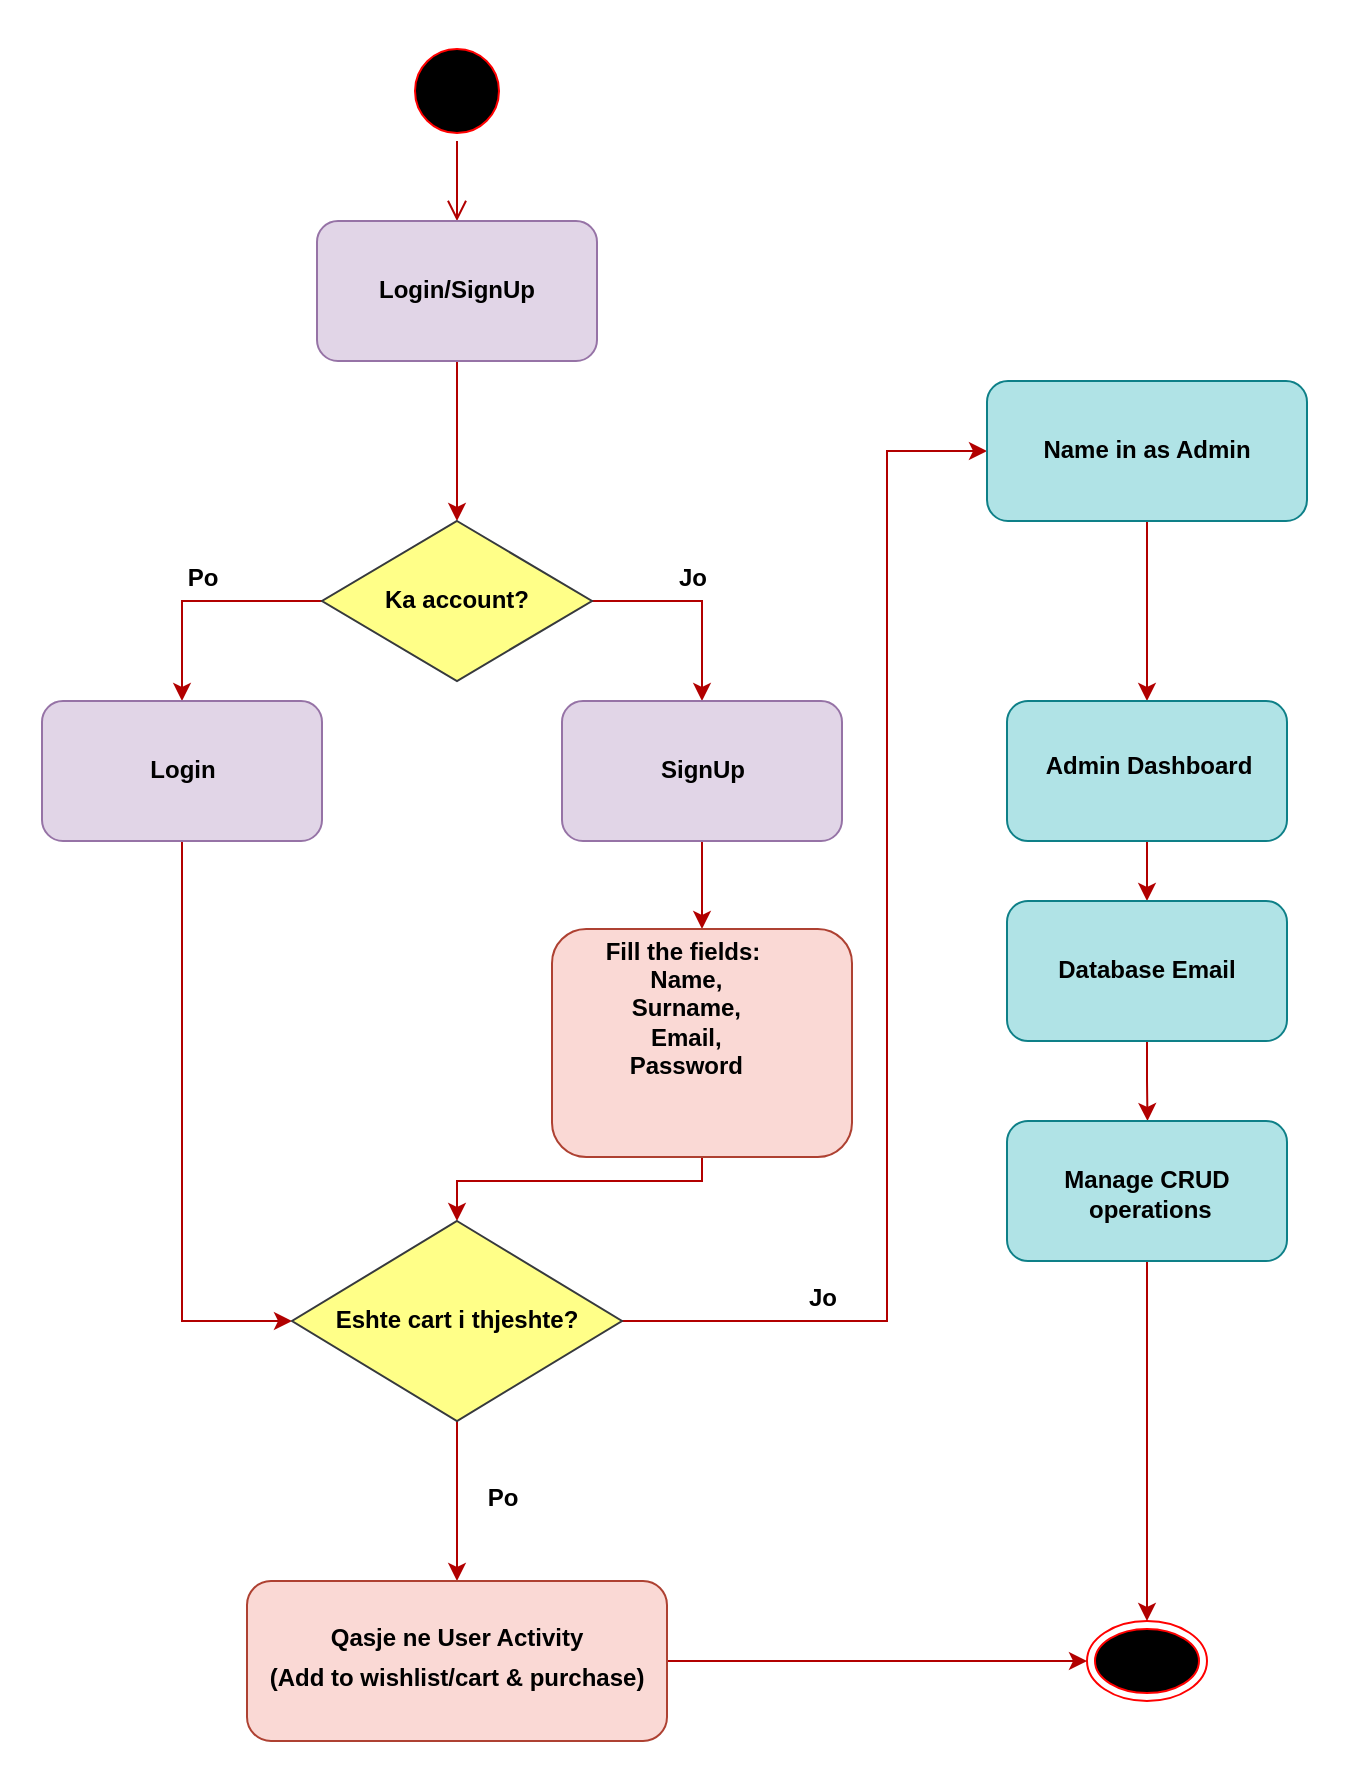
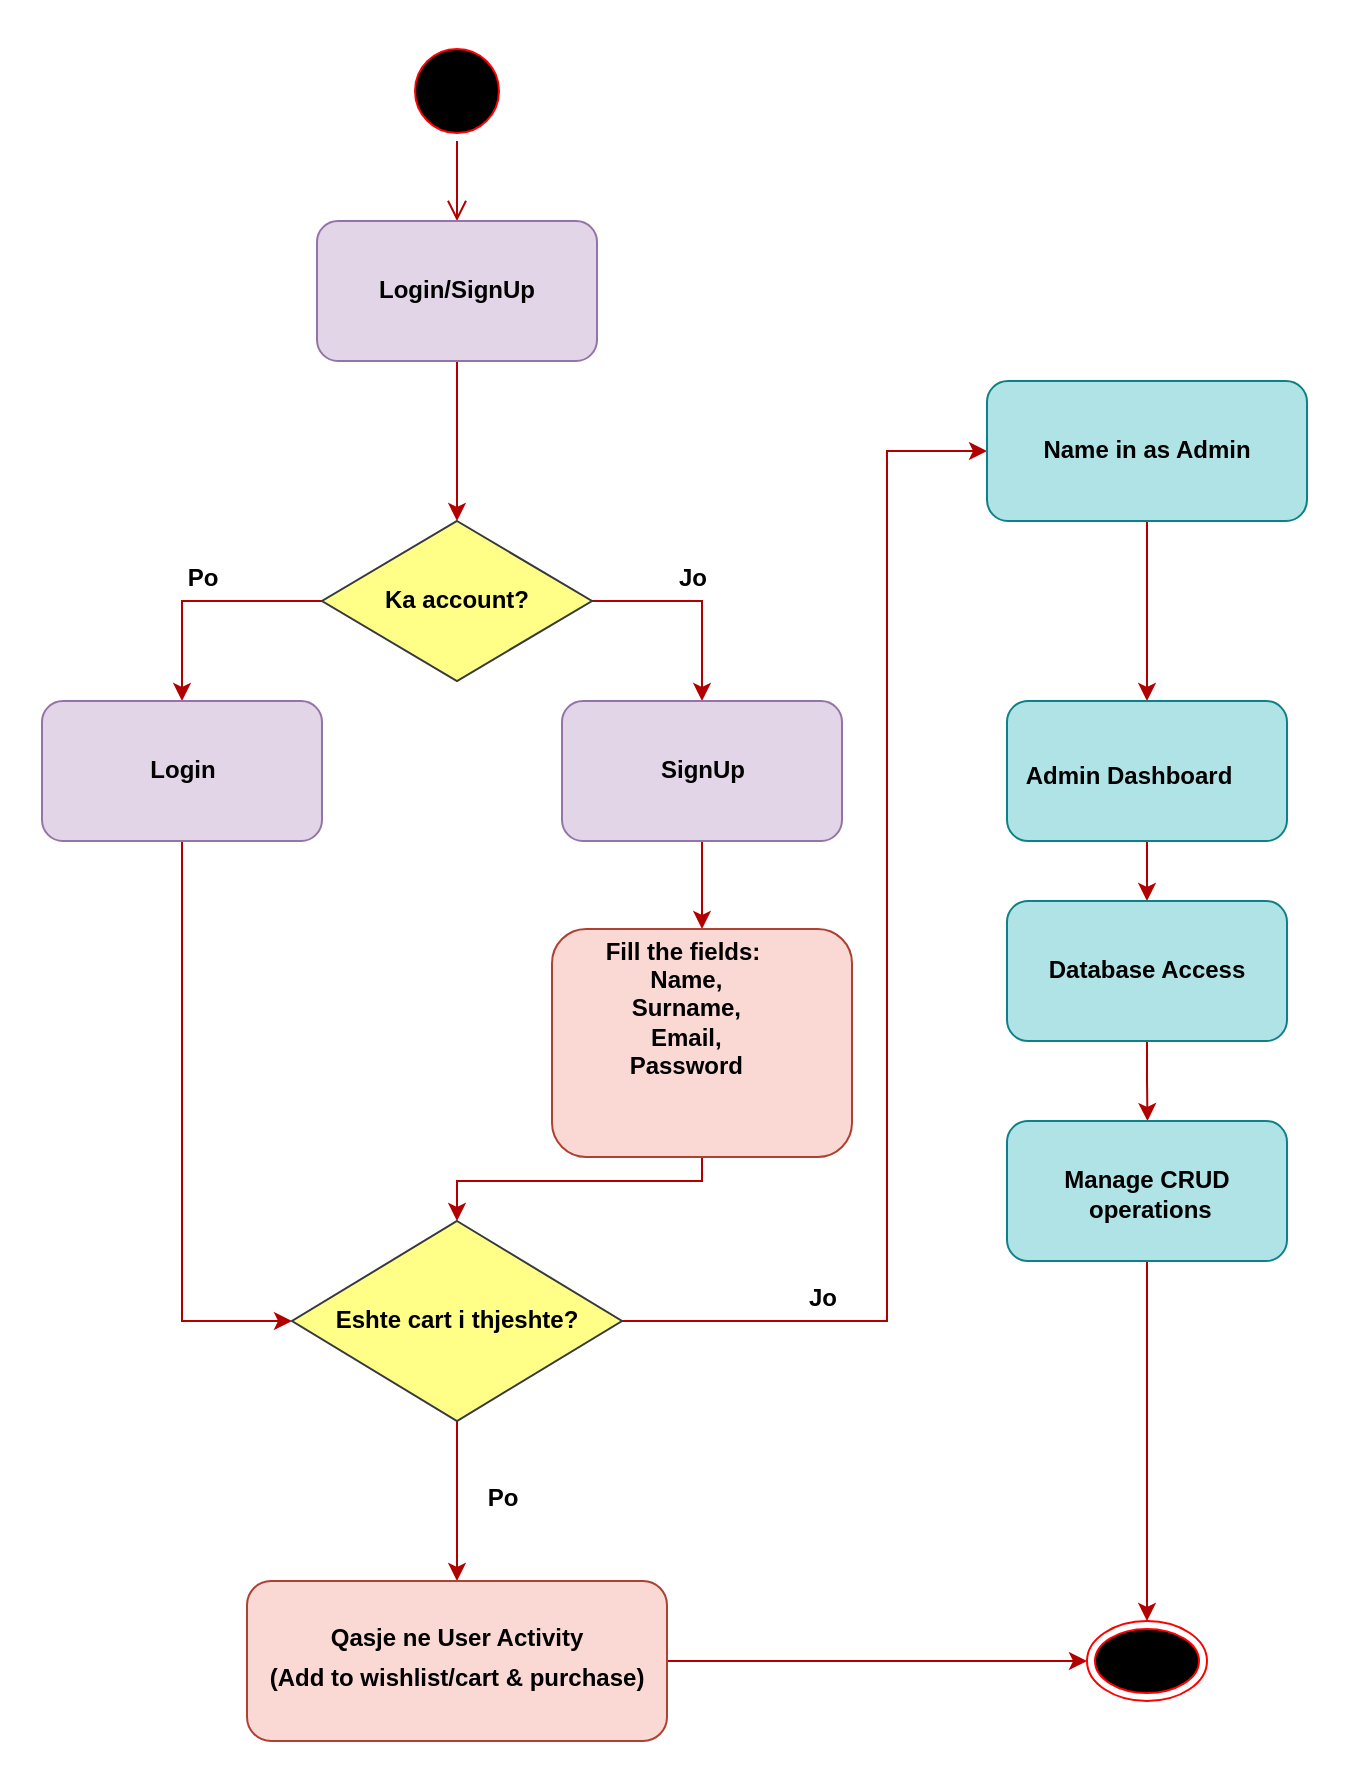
(1150, 767) -> (1130, 777)
(1148, 971) -> (1148, 971)
